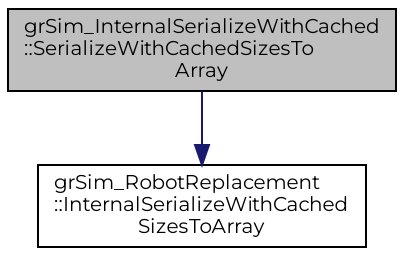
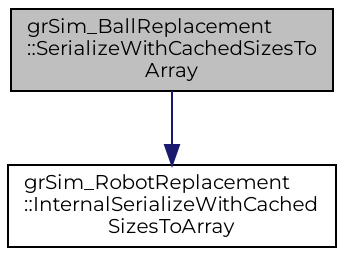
(202, 50) -> (172, 50)
